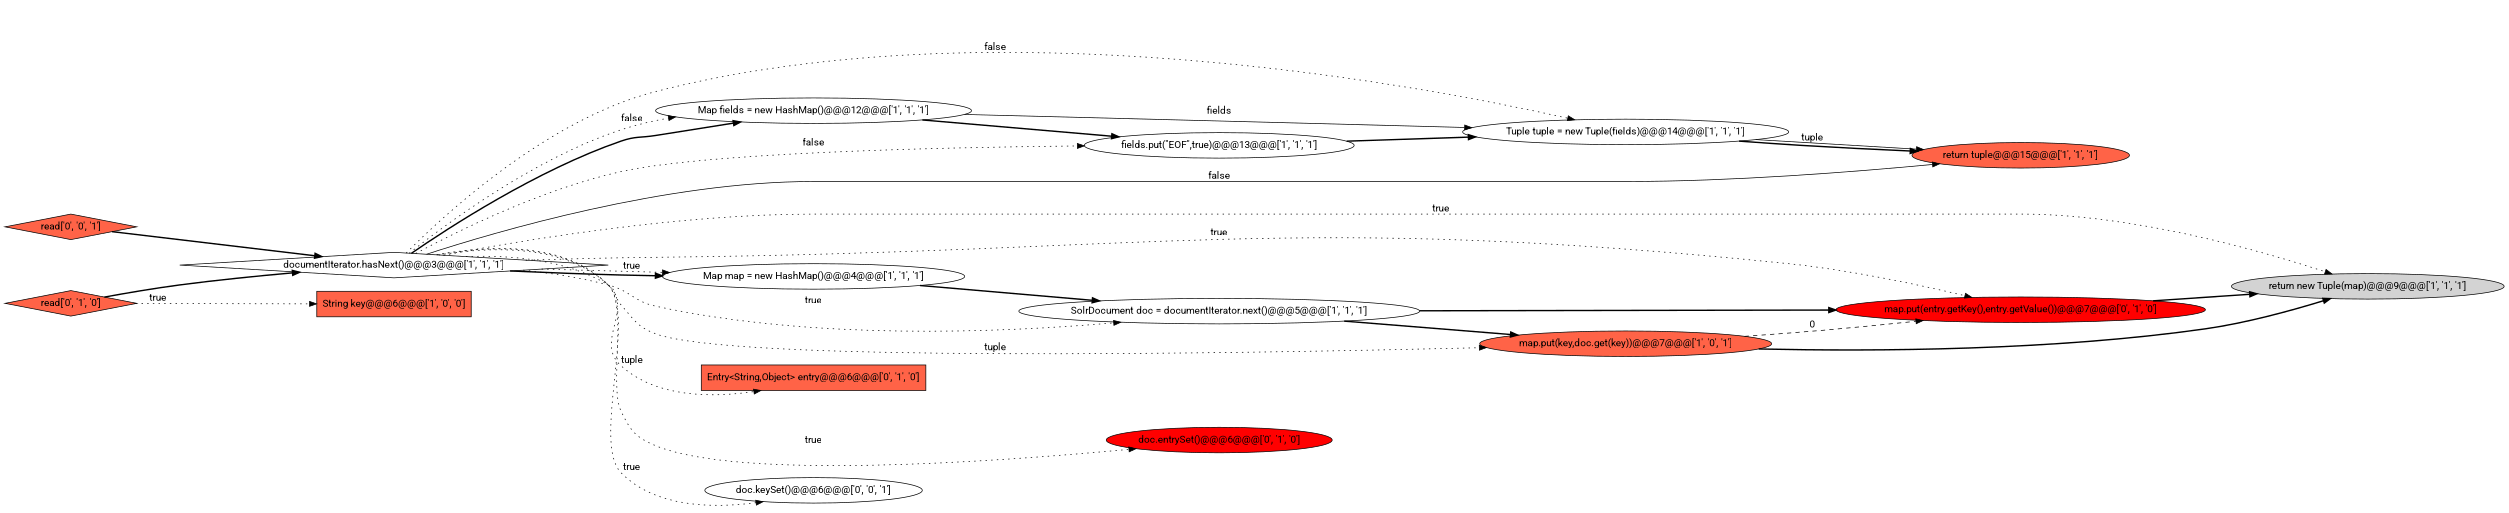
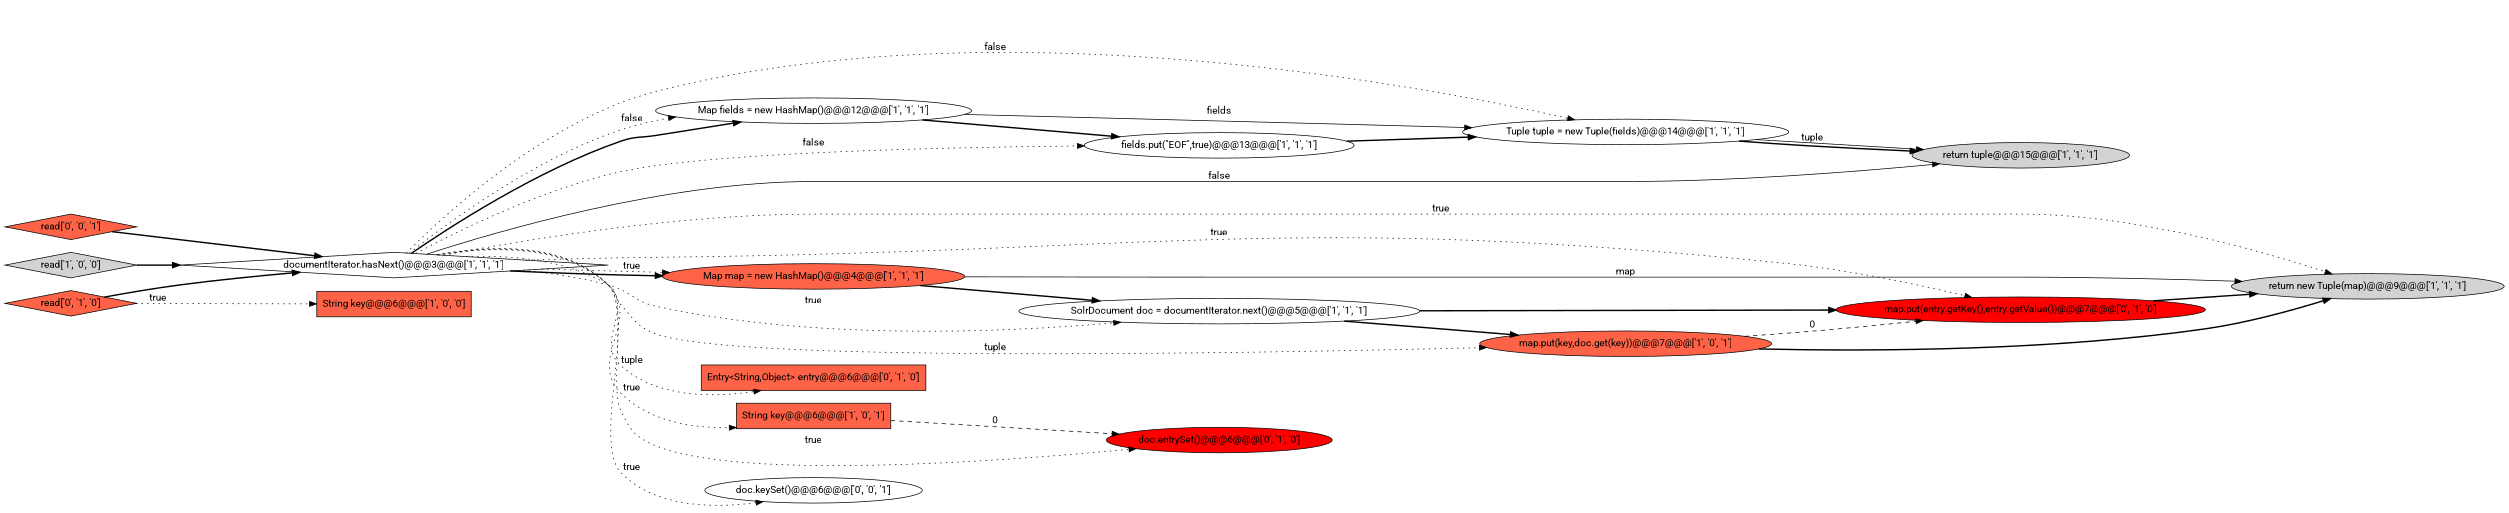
(2021, 155) -> (2021, 155)
none -> (71, 265)
(814, 276) -> (814, 276)
none -> (1600, 277)
none -> (814, 416)
